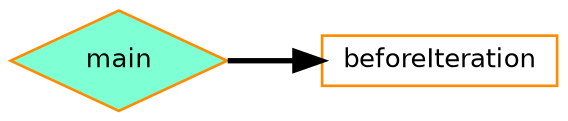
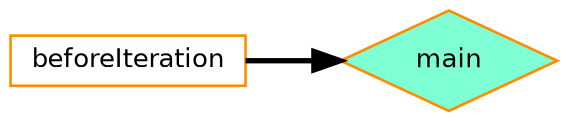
(261, 61) -> (279, 61)
